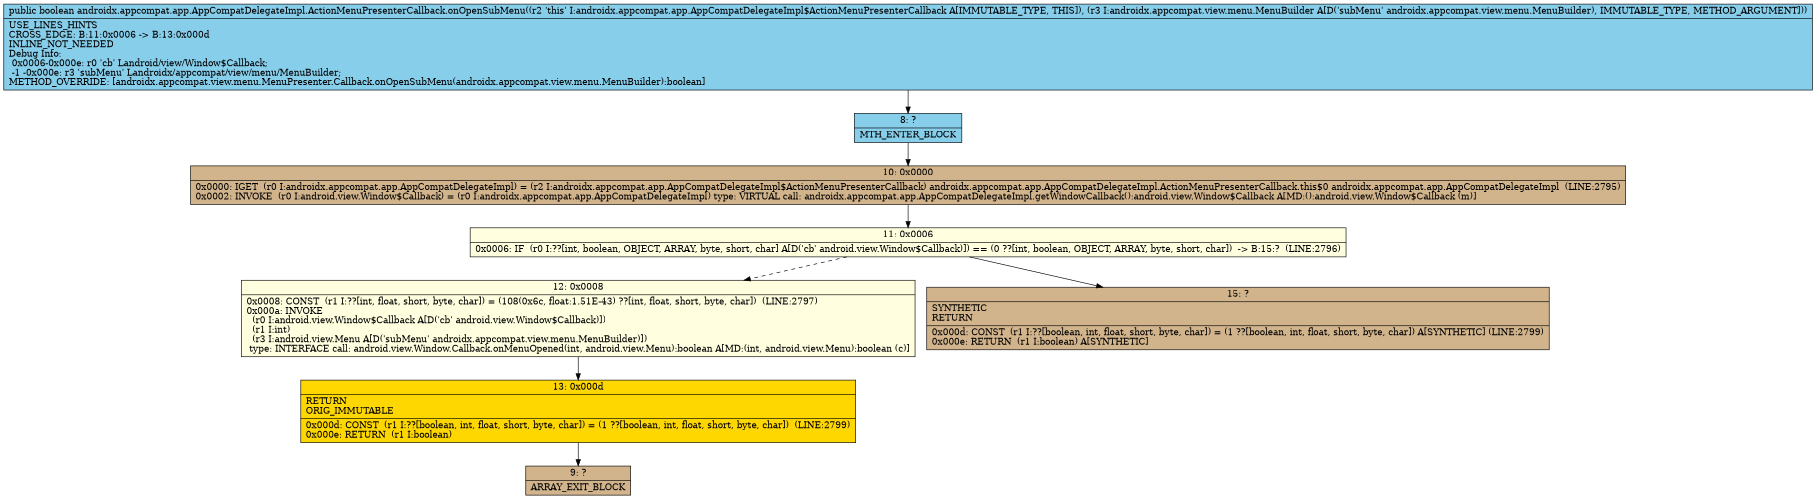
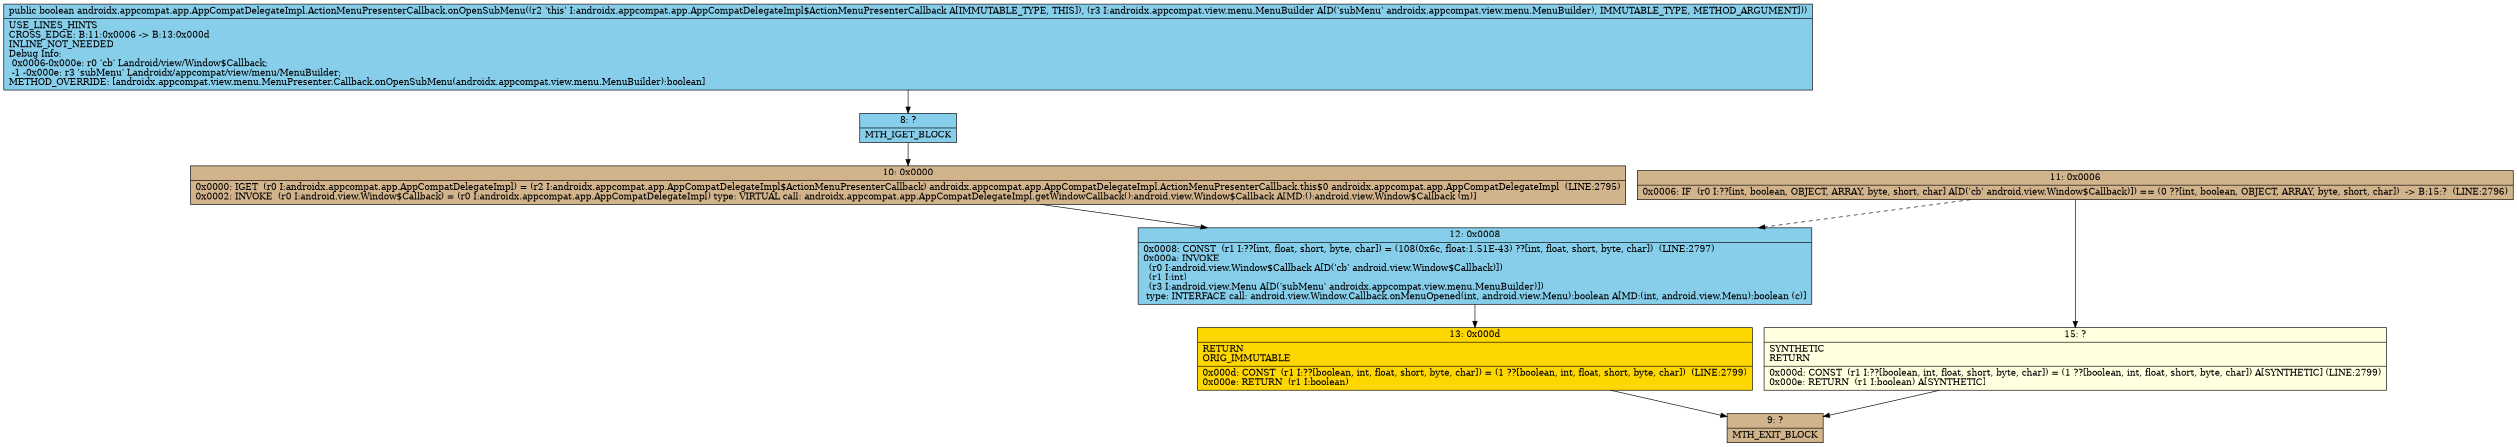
(908, 135) -> (908, 135)
(908, 213) -> (1121, 216)
(908, 242) -> (2075, 185)
(578, 318) -> (1475, 266)
(1238, 318) -> (2075, 359)
none -> (1885, 403)
(578, 488) -> (1775, 435)
